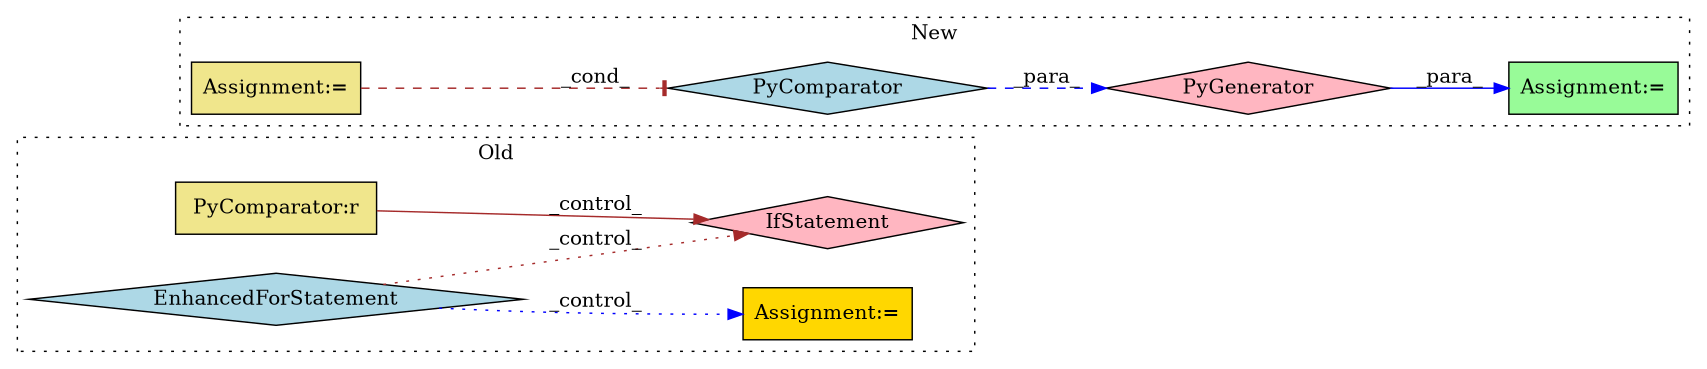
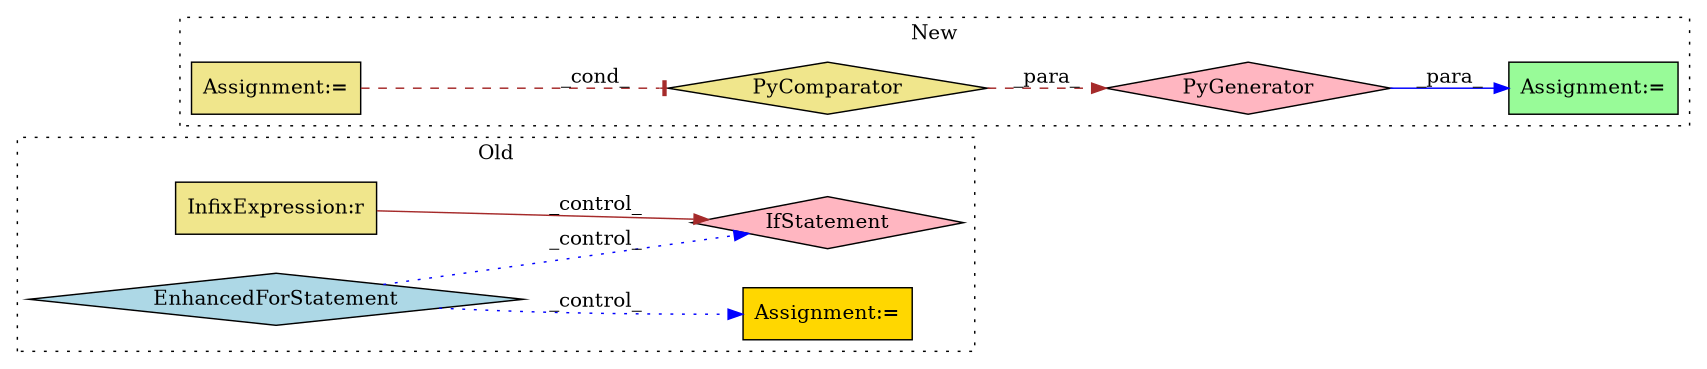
(828, 88) -> (828, 88)
(1039, 88) -> (1039, 88)
(276, 208) -> (276, 208)
(559, 260) -> (559, 260)
